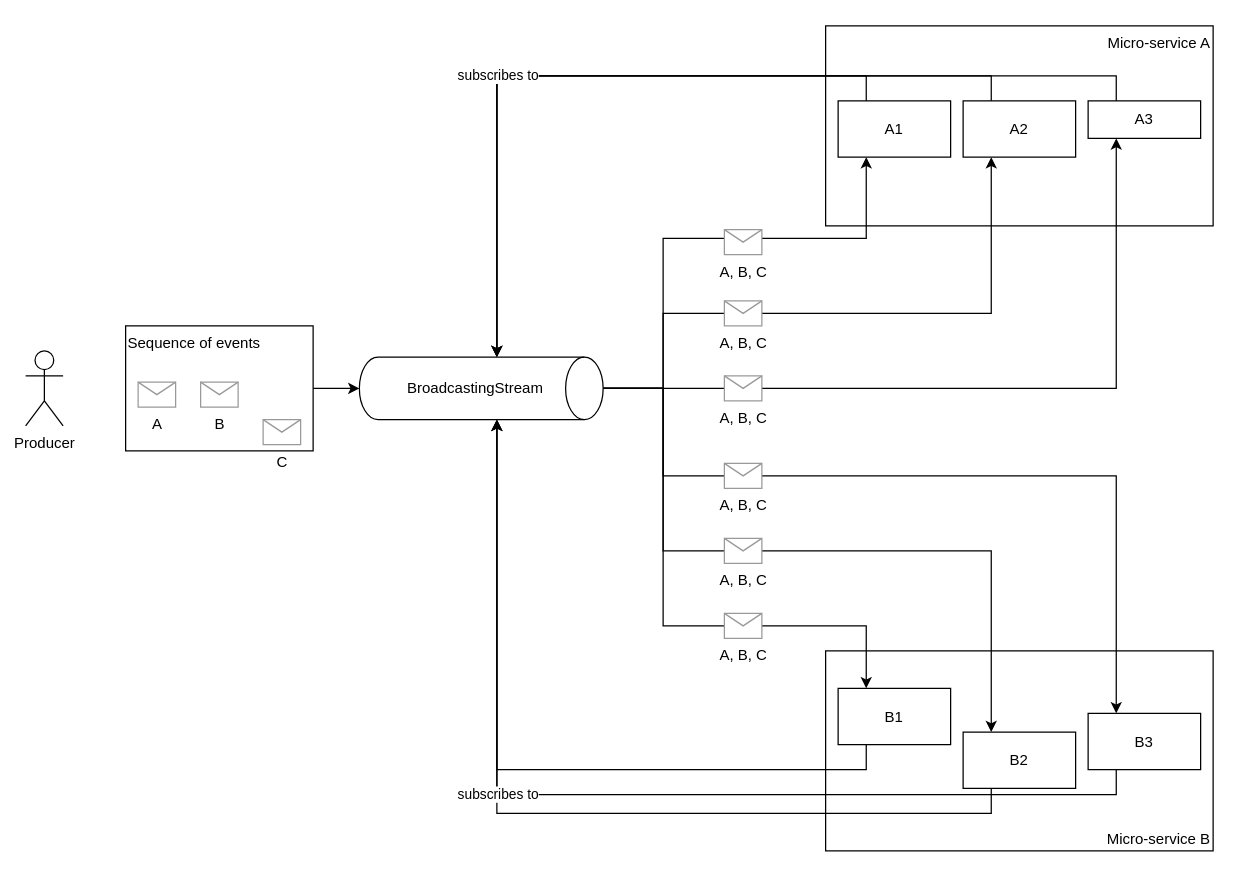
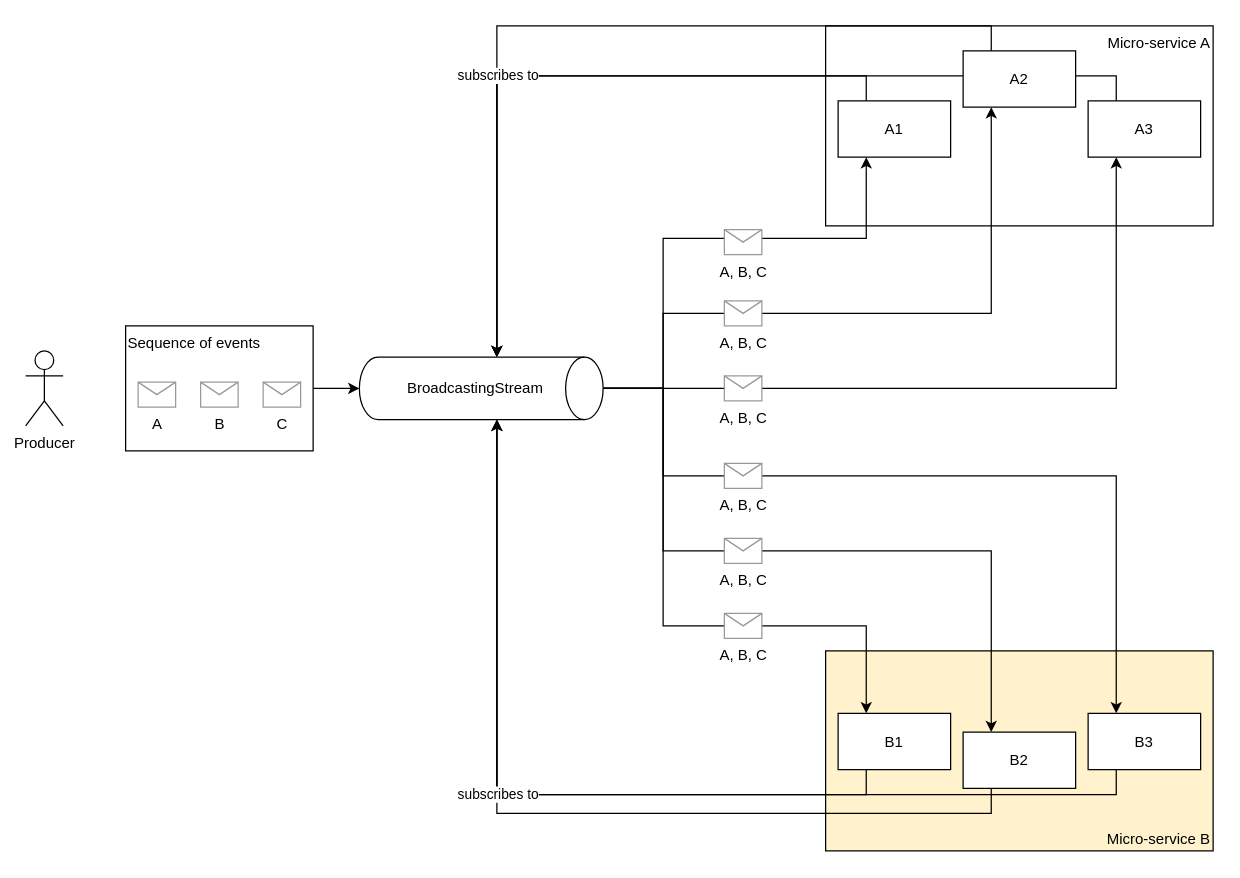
(1144, 119) -> (1144, 129)
(1019, 129) -> (1019, 79)
(282, 432) -> (282, 394)
(894, 716) -> (894, 741)
(1153, 838) -> (1153, 838)
